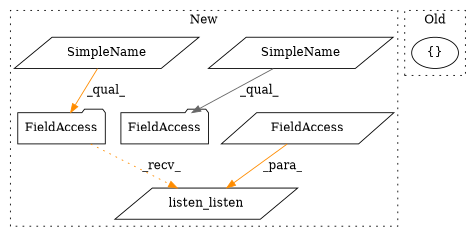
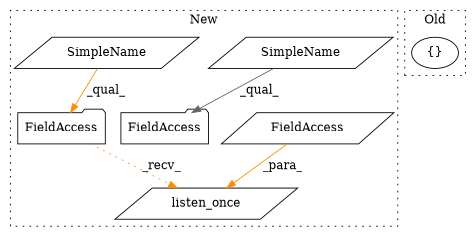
(206, 204) -> (206, 204)
